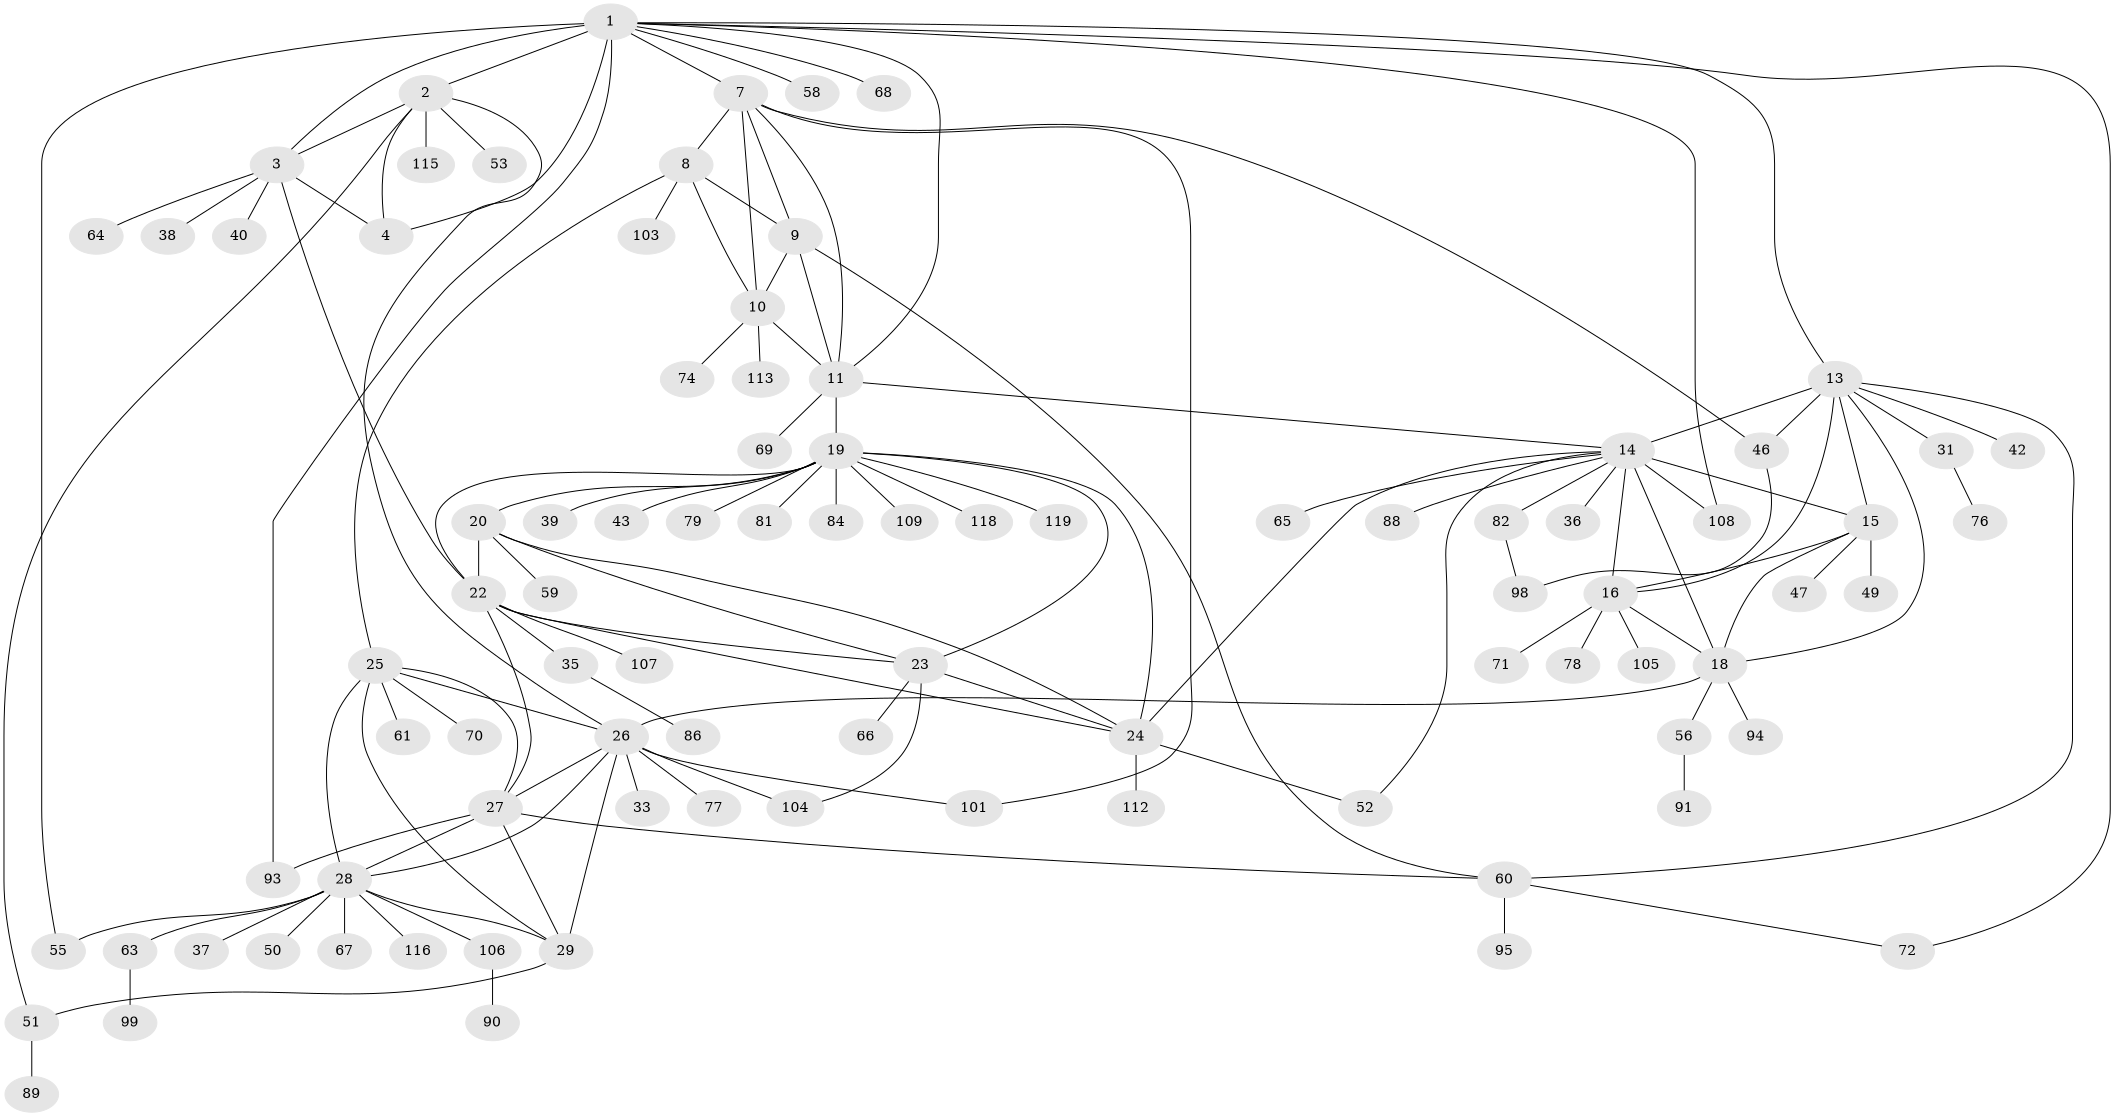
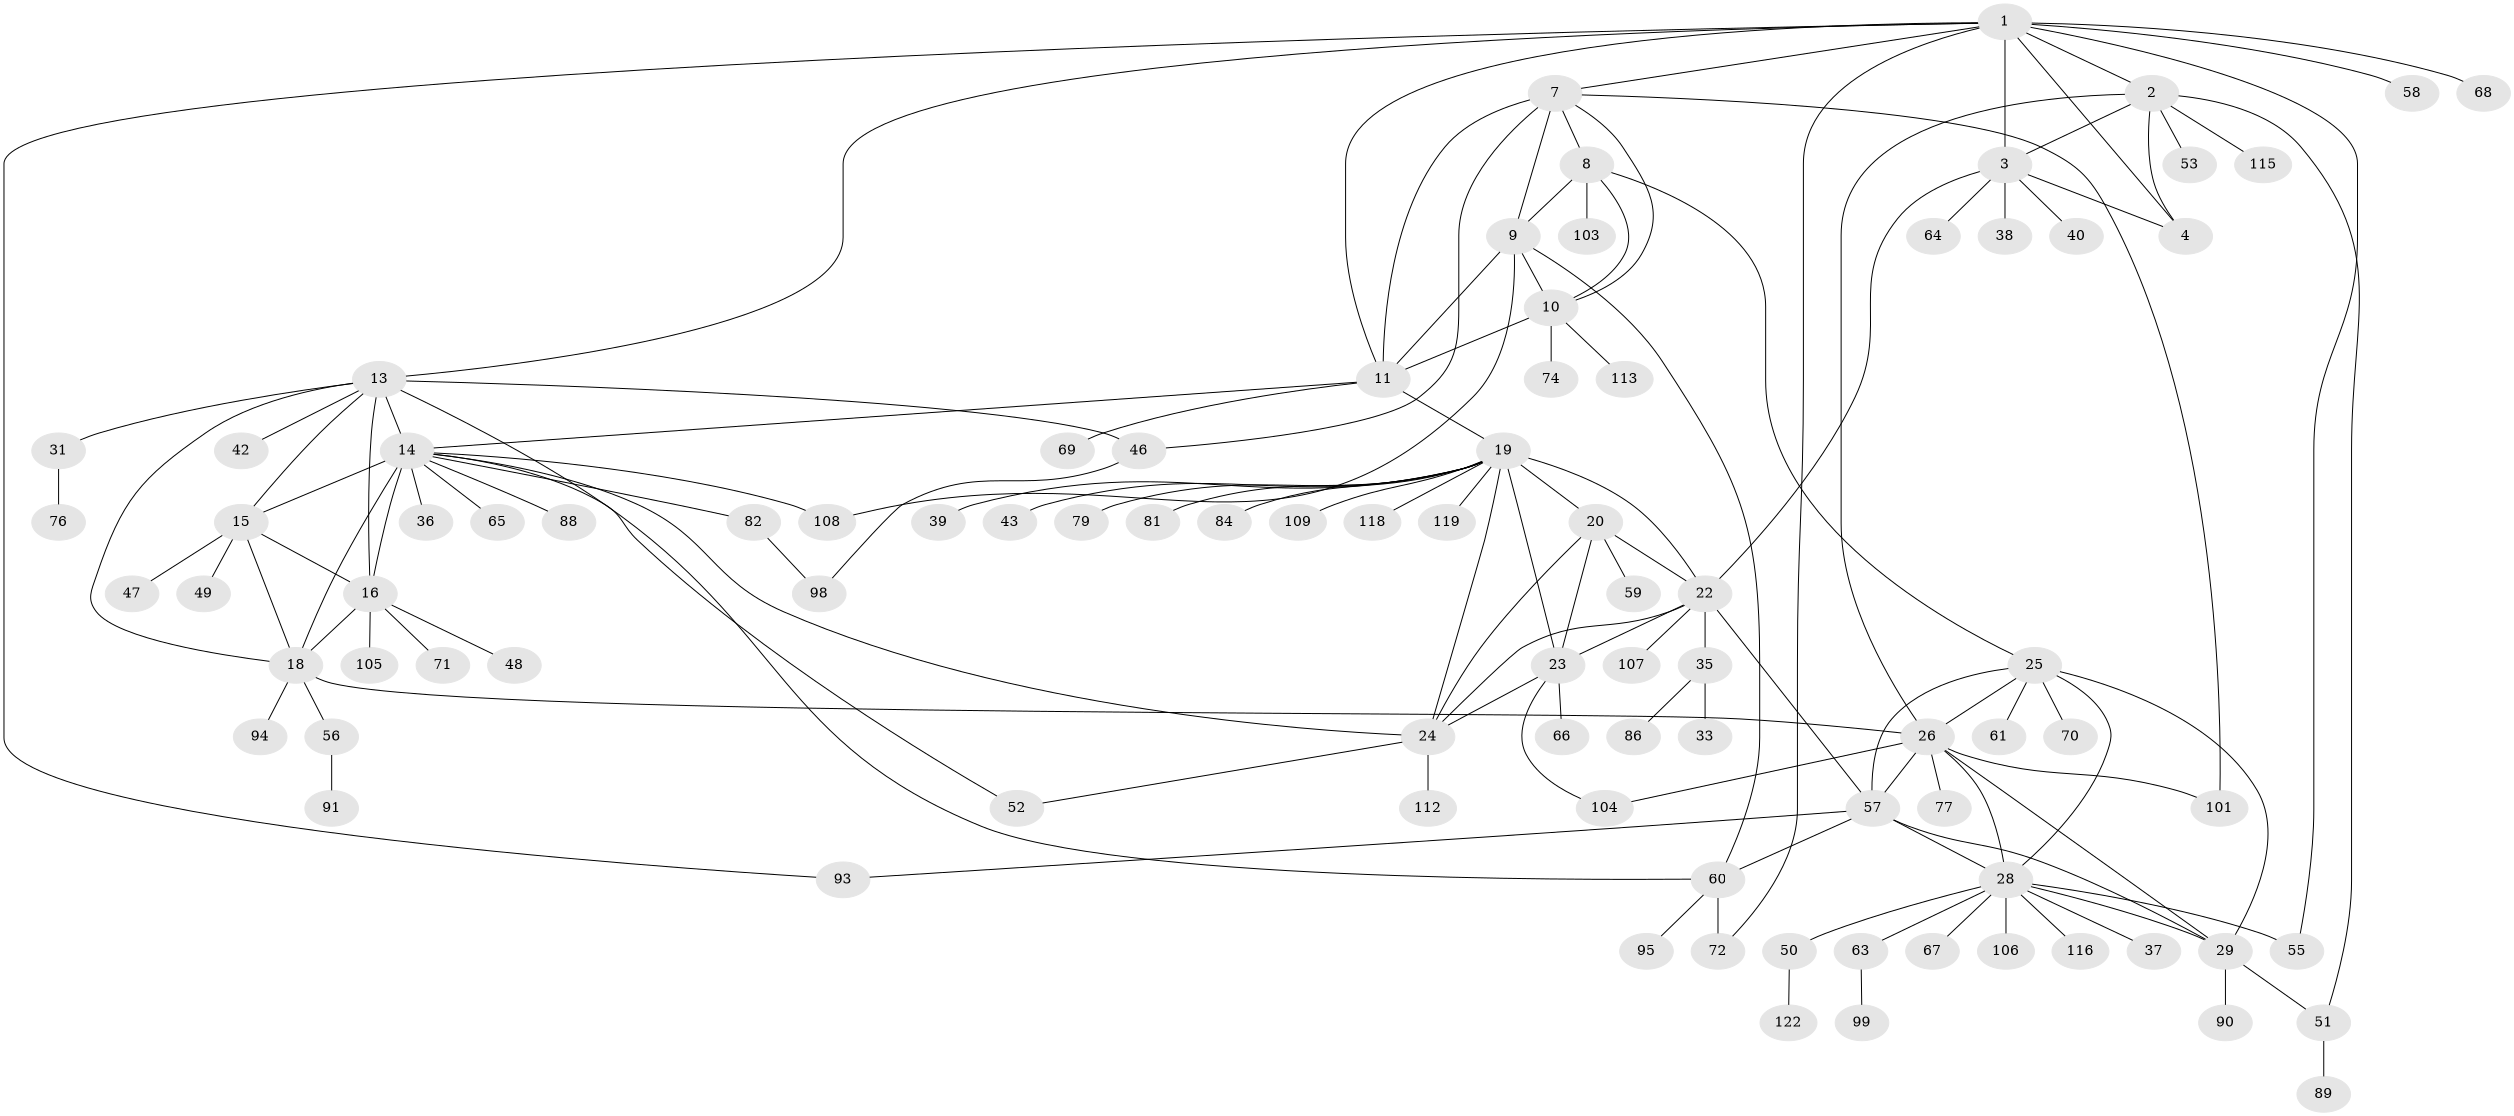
(1348, 66) -> (1253, 500)
(1573, 665) -> (514, 665)
(632, 773) -> (1705, 701)
(496, 808) -> (1873, 808)
(493, 987) -> (2225, 987)
none -> (1788, 1023)
